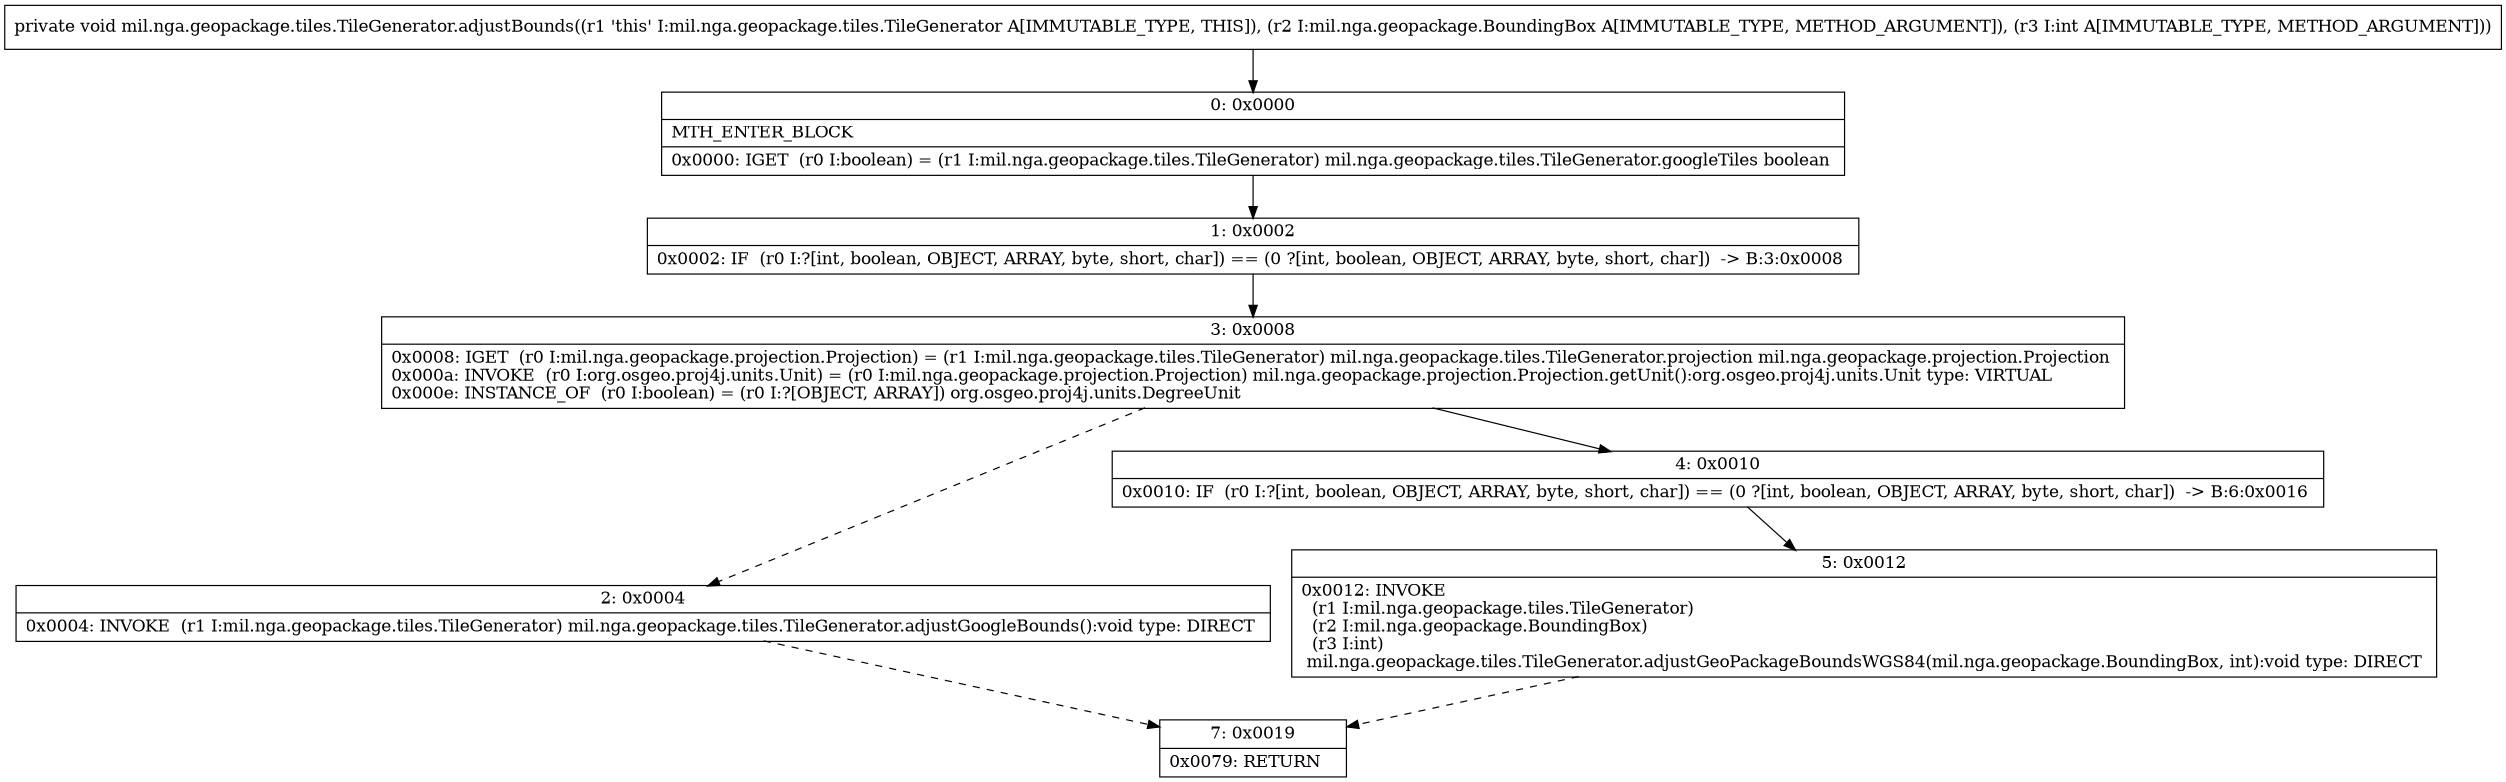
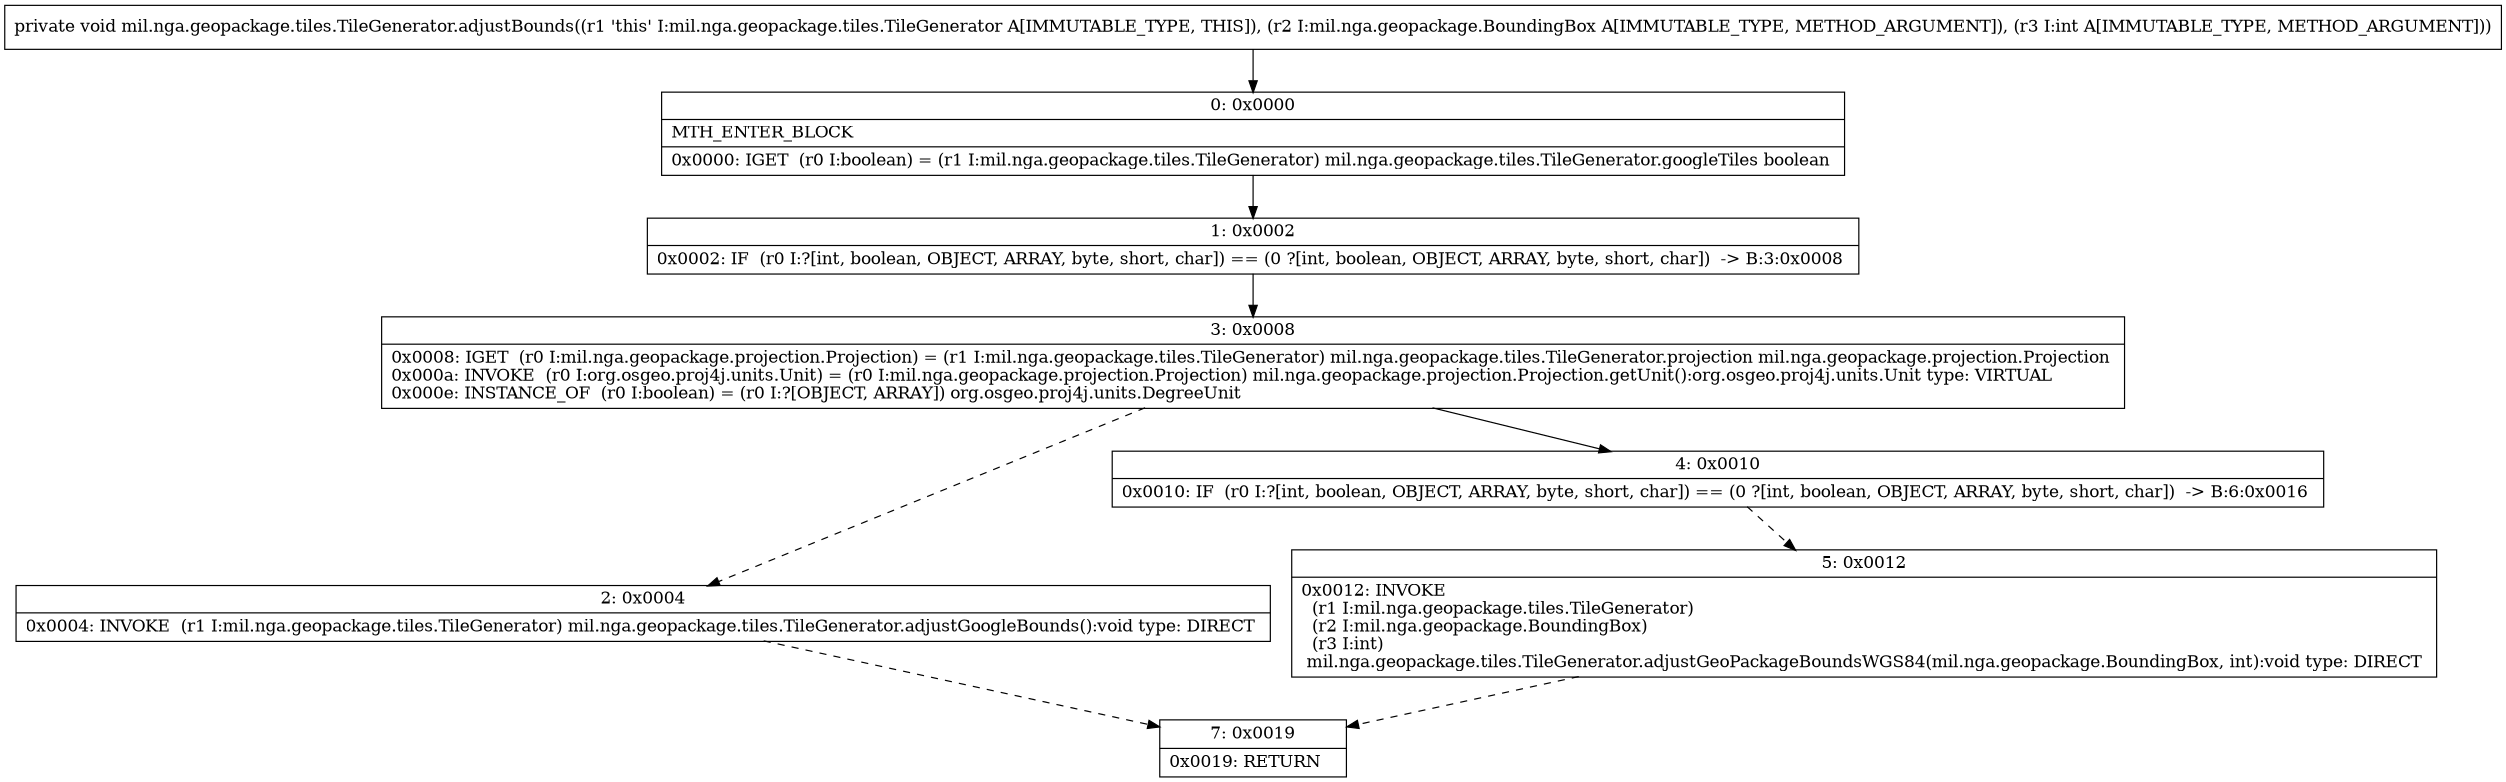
(1767, 524) -> (1767, 524)
(1253, 762) -> (1253, 762)
